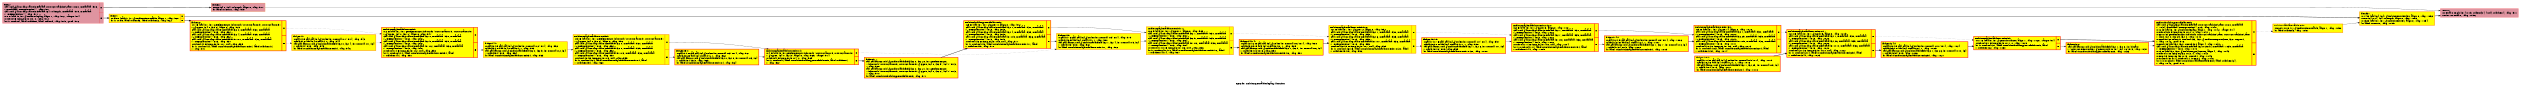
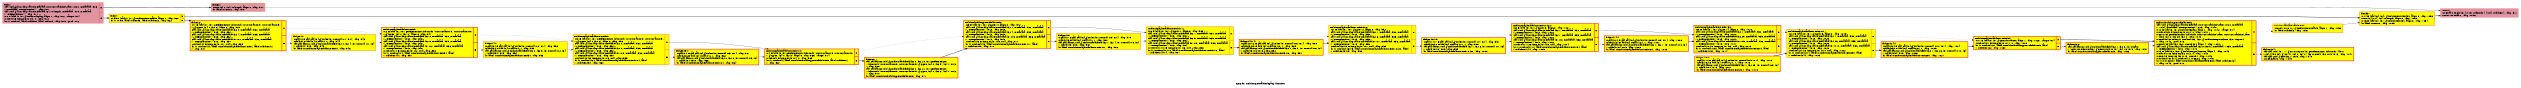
none -> (525, 36)
(1831, 43) -> (1831, 43)
(957, 54) -> (910, 42)
none -> (2308, 54)
